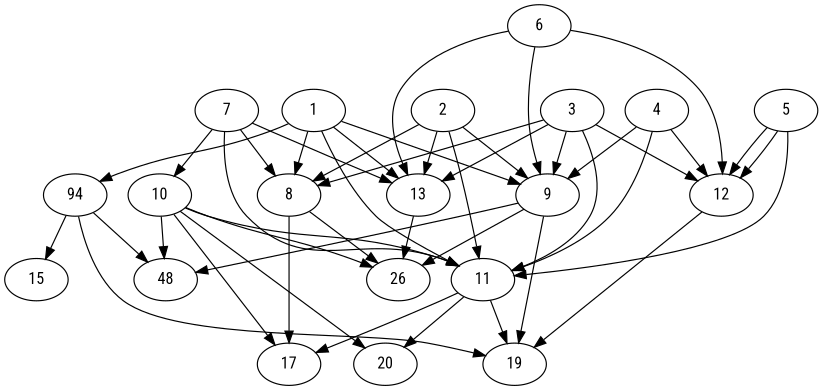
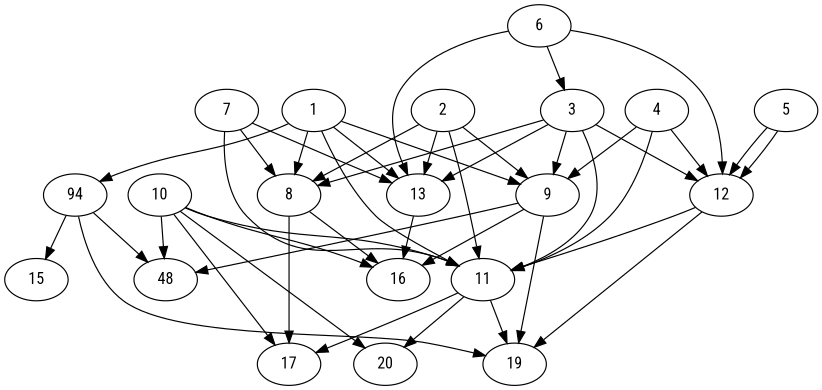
(528, 105) -> (554, 63)
(201, 143) -> none
(692, 247) -> (610, 239)
(398, 280) -> (398, 280)
